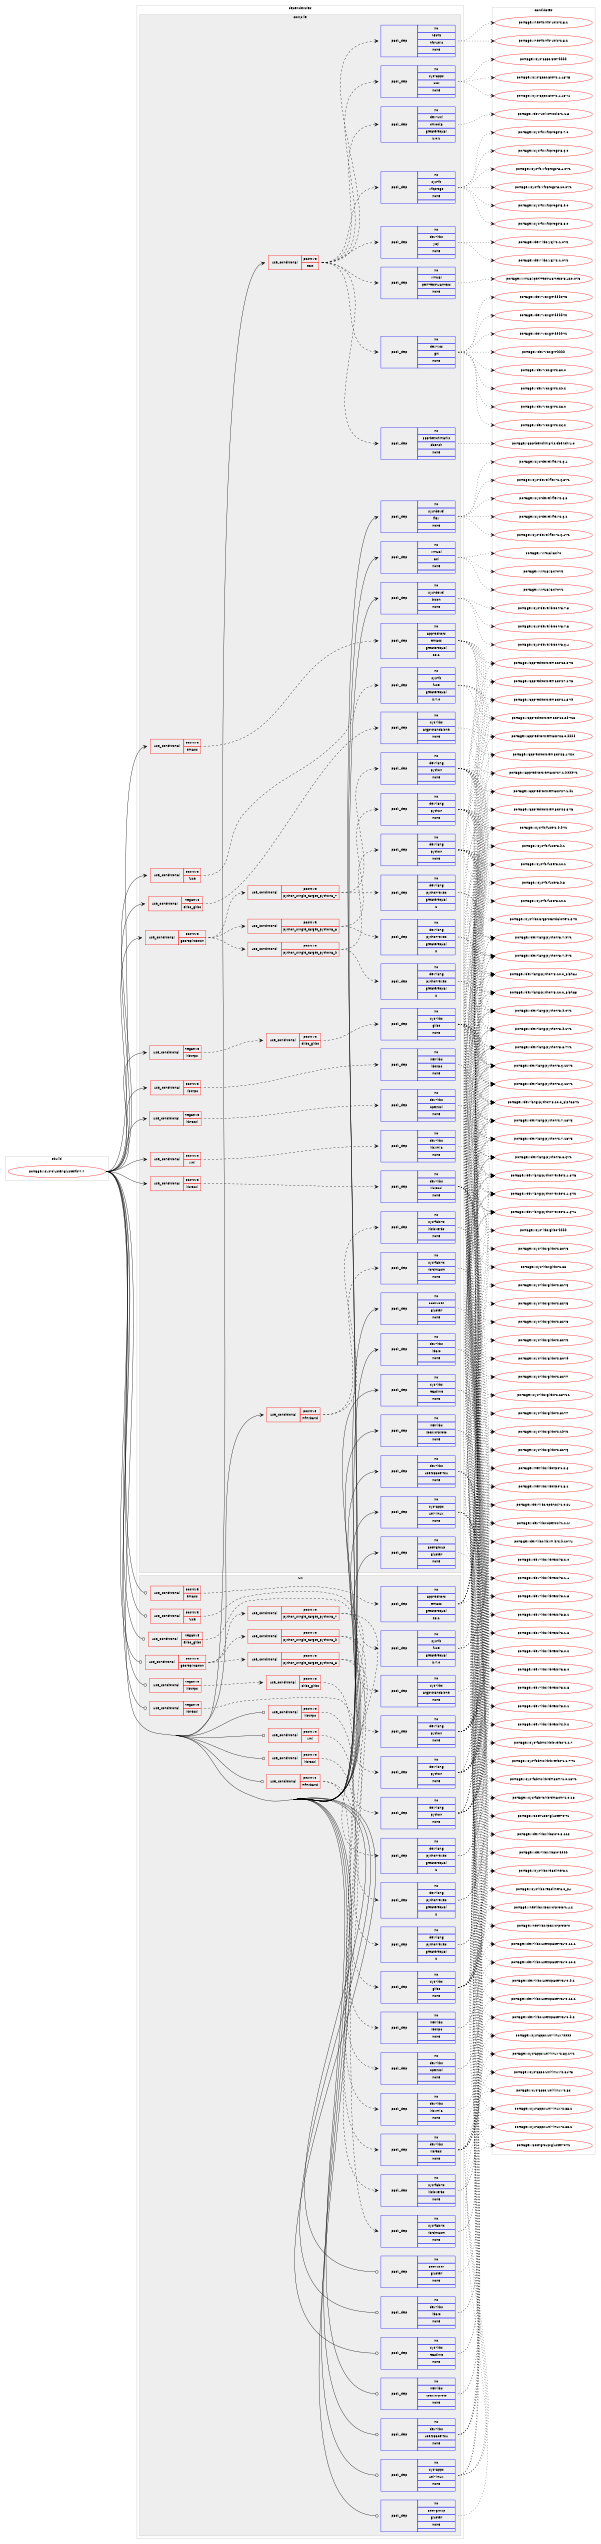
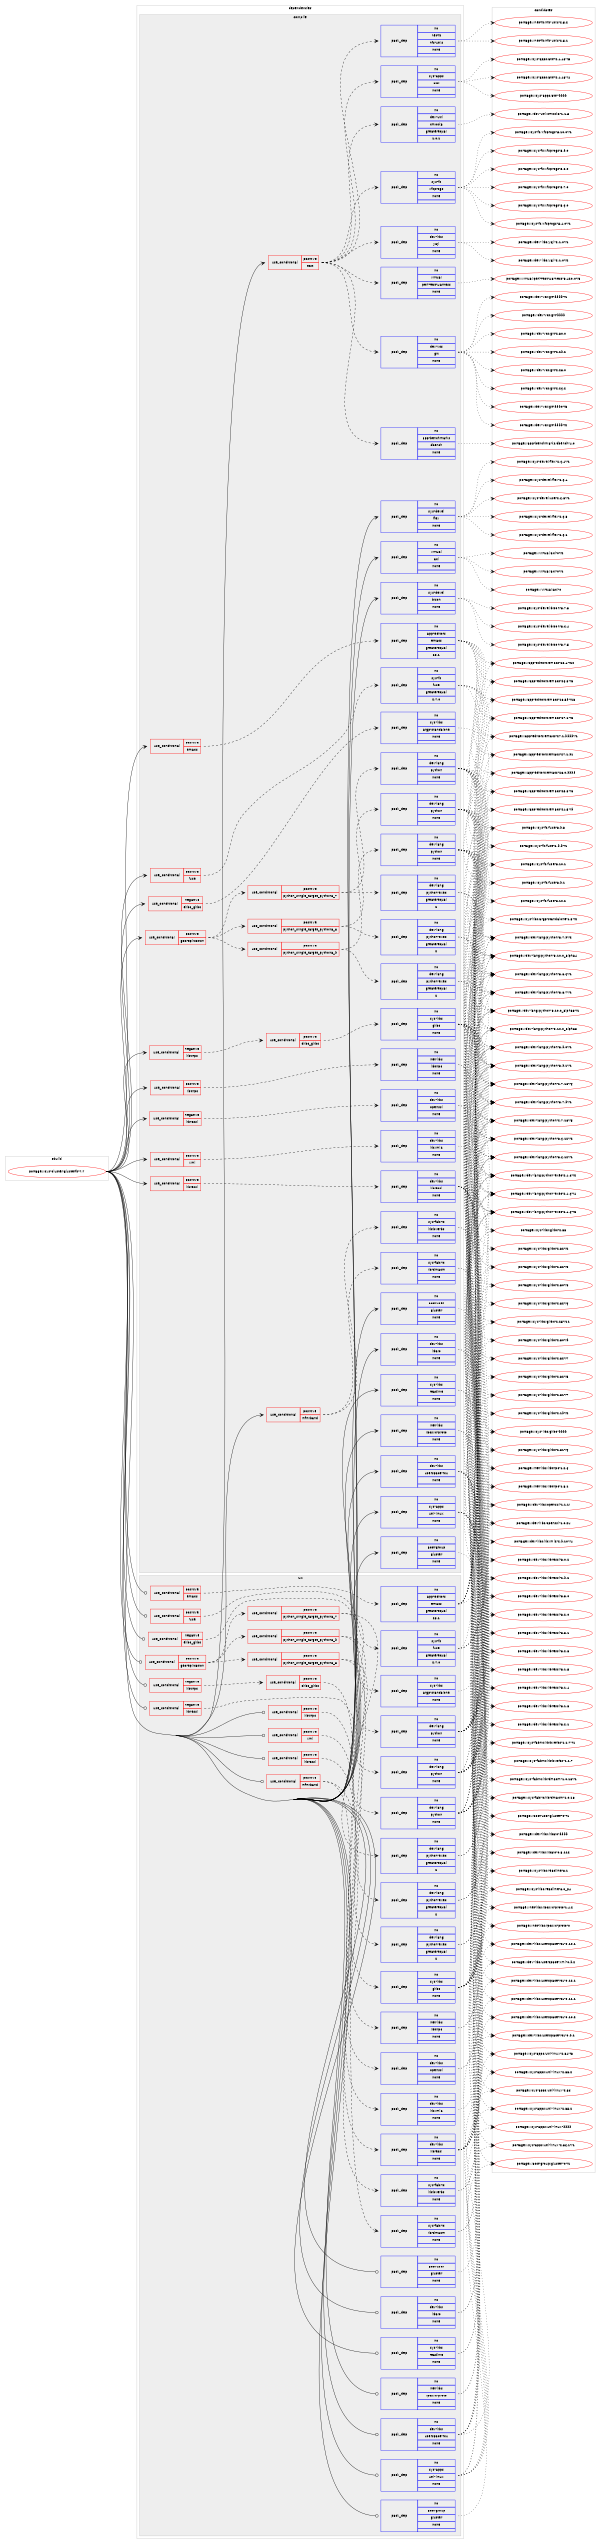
(544, 480) -> (544, 499)
none -> (544, 1944)
(544, 2017) -> (544, 1963)
